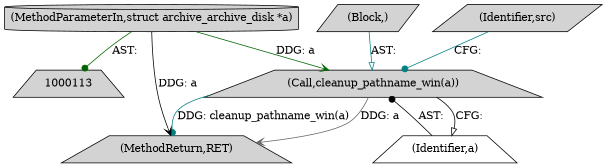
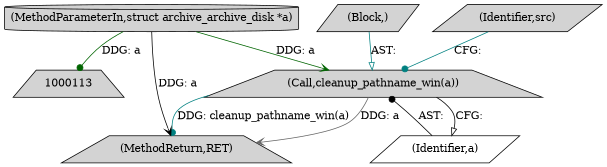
(127, 51) -> (121, 51)
(445, 149) -> (445, 149)
